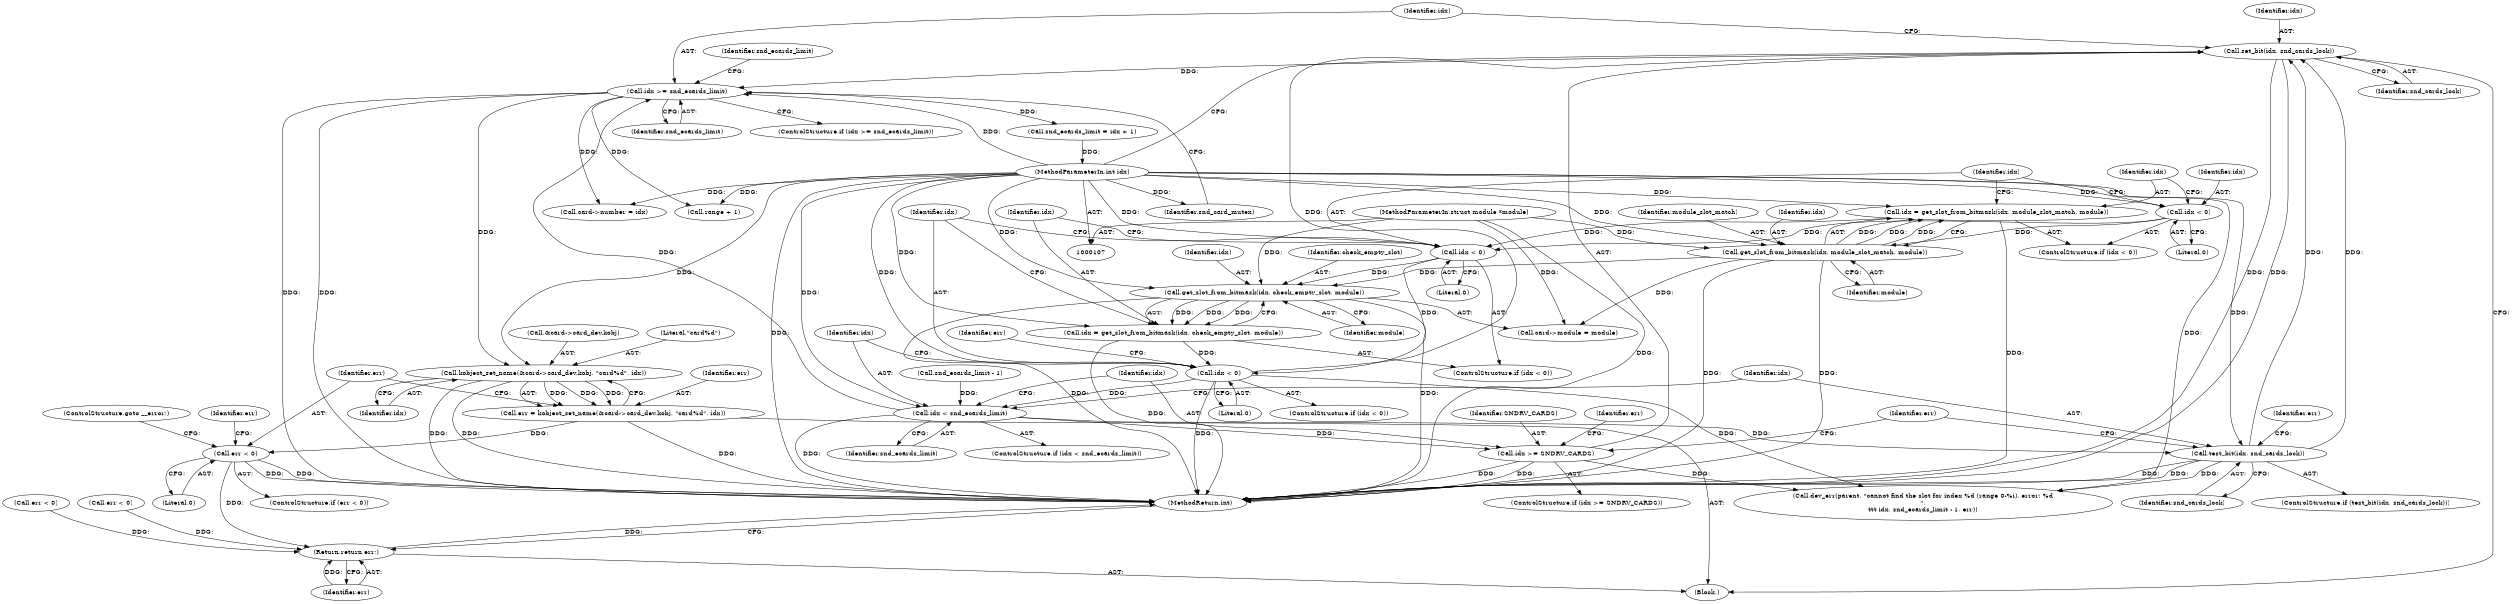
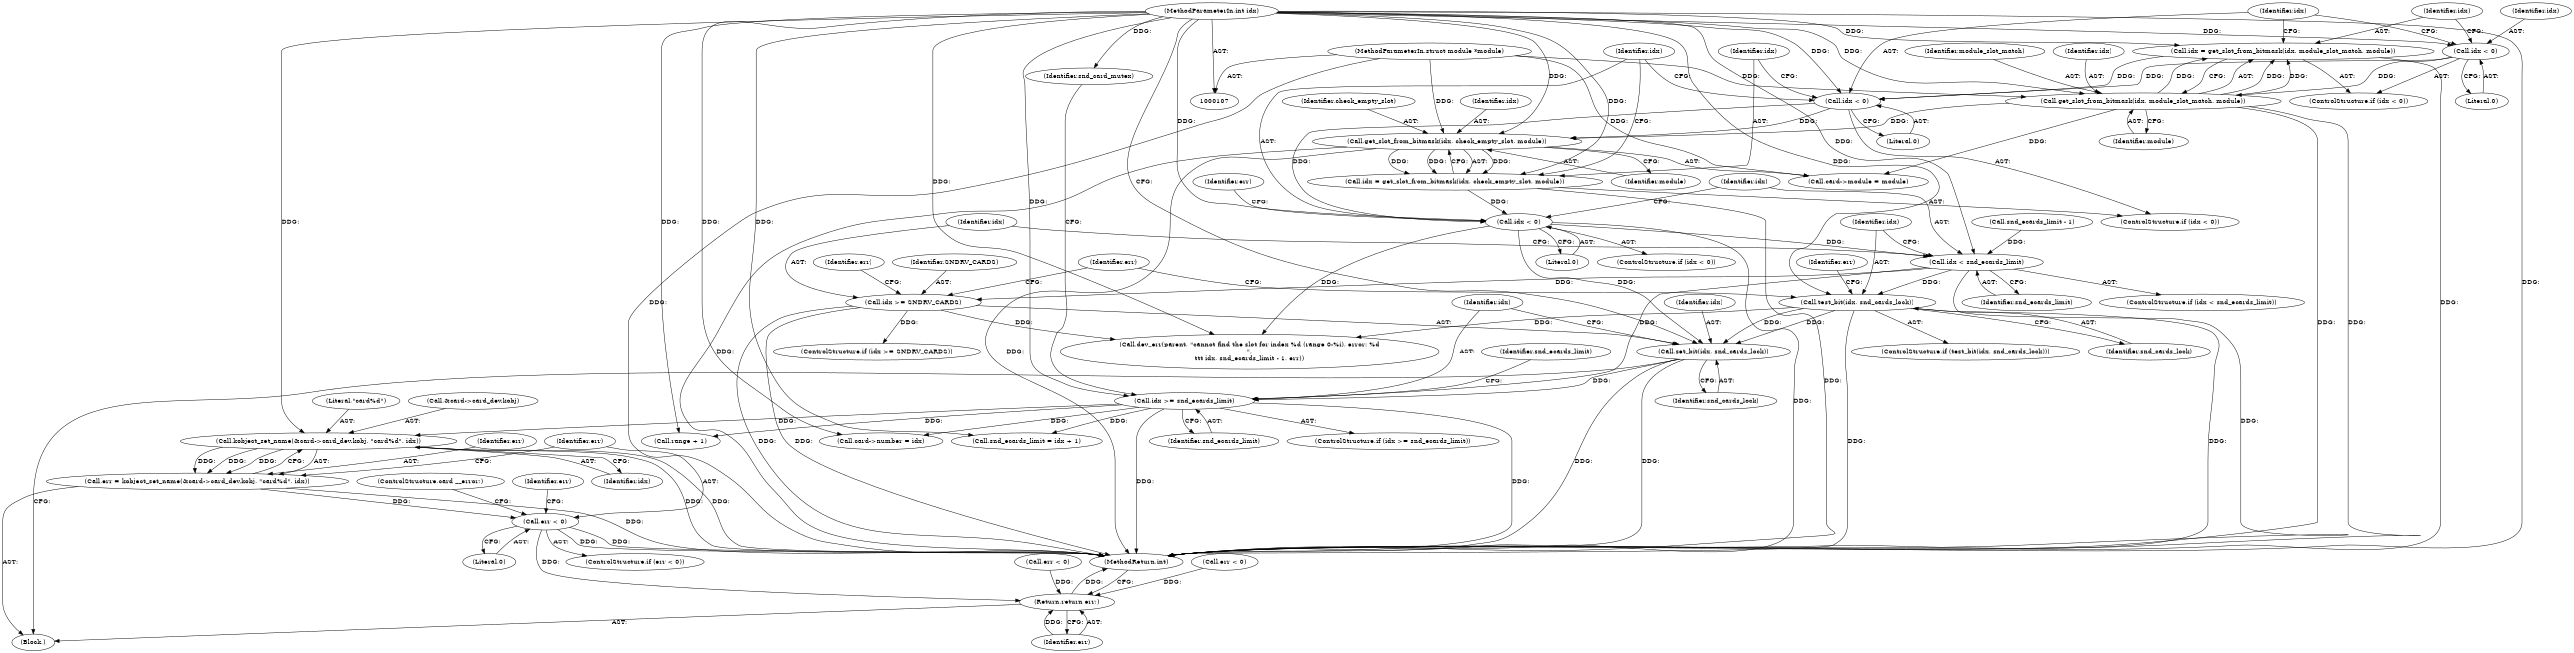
(787, 112) -> (1310, 421)
(1082, 150) -> (756, 125)
(117, 413) -> (431, 481)
(1577, 474) -> (910, 323)
